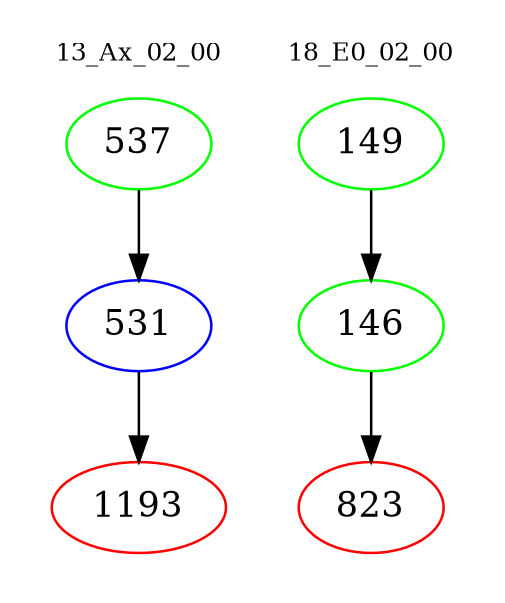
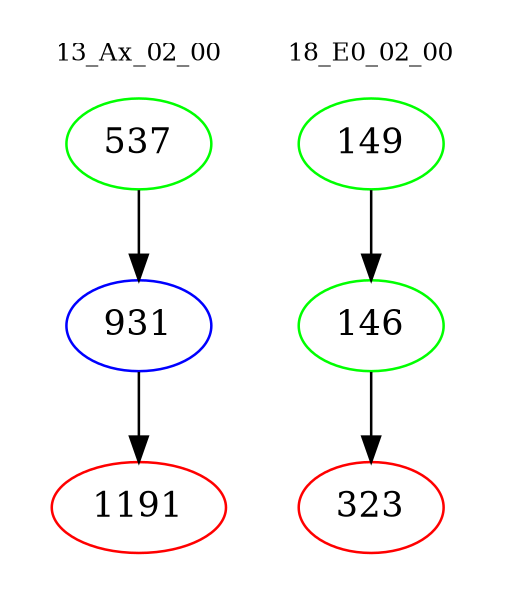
(139, 326) -> (139, 326)
(139, 508) -> (139, 508)
(371, 508) -> (371, 508)
